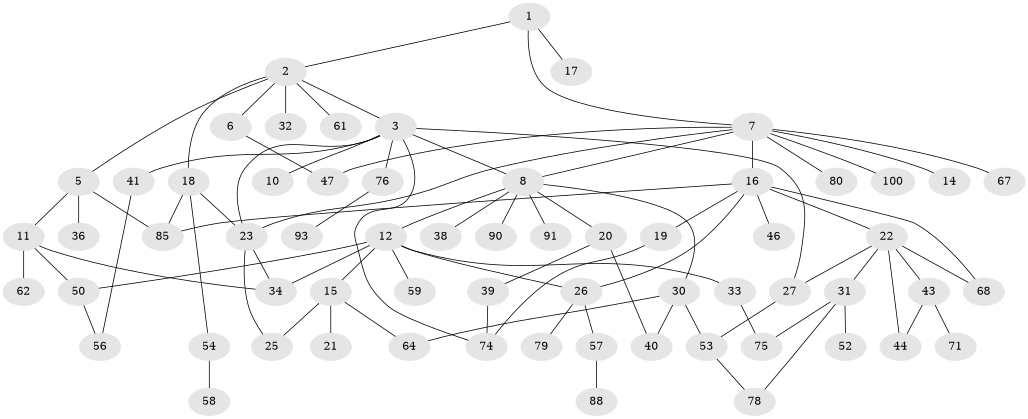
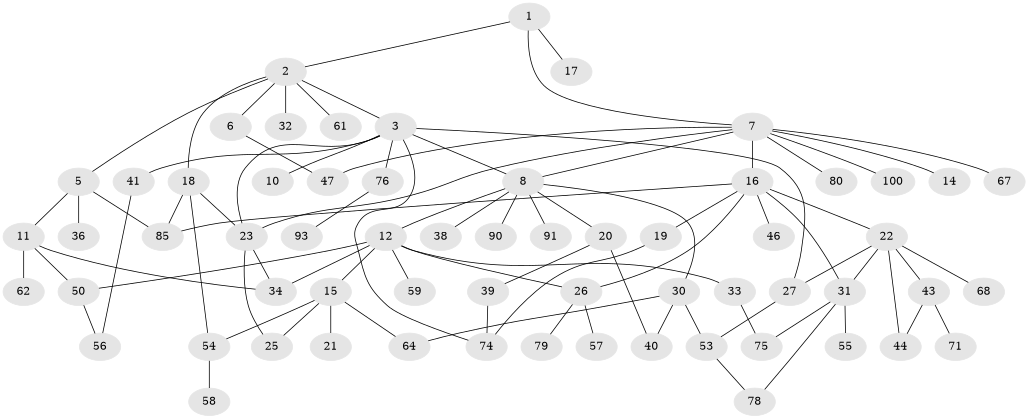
(884, 214) -> (810, 233)
none -> (271, 320)
(846, 347) -> (846, 347)
(597, 402) -> none
